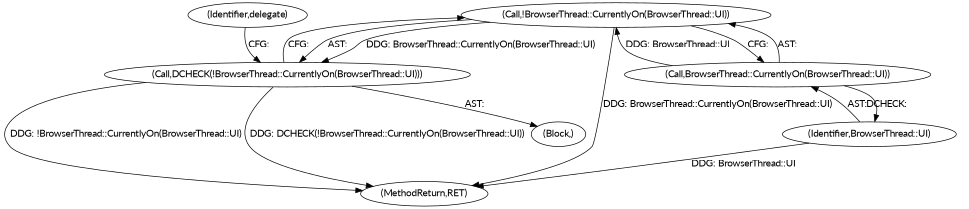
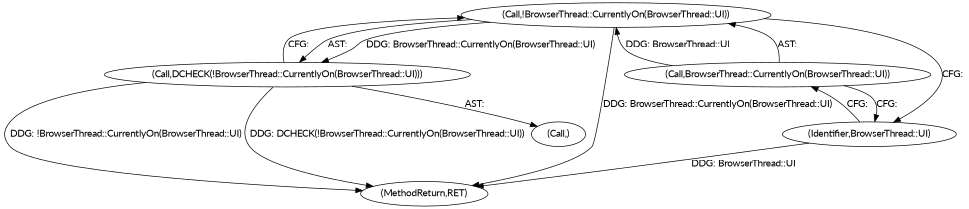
(248, 15) -> none
(727, 37) -> (892, 38)
(859, 104) -> (859, 104)
(888, 104) -> (888, 104)
(559, 134) -> (559, 134)
